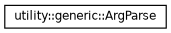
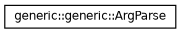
(86, 17) -> (90, 17)
